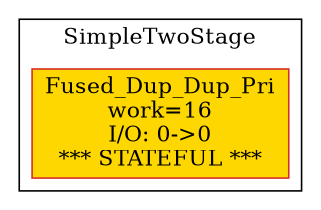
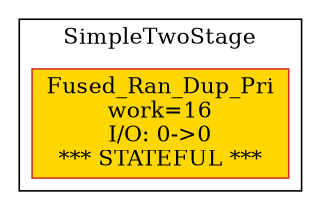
(160, 124) -> (160, 124)
